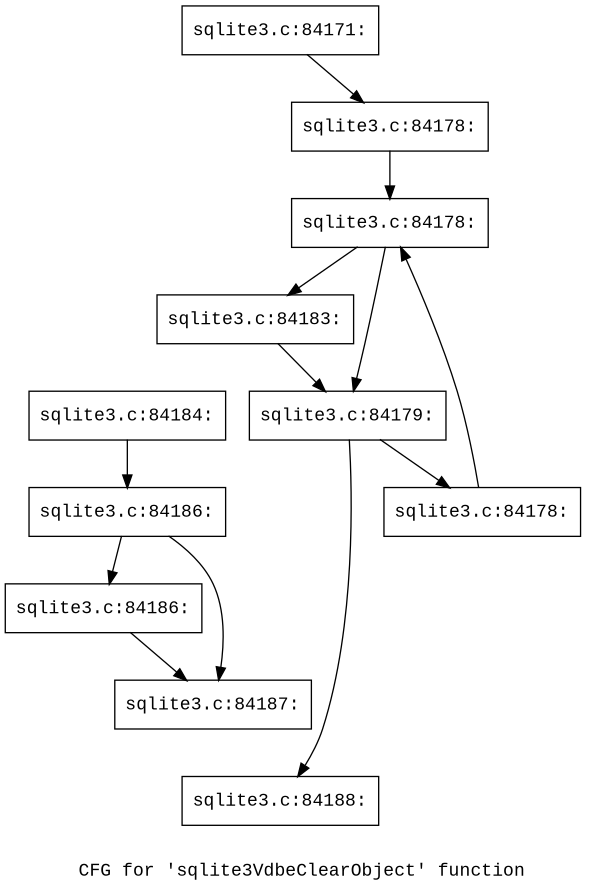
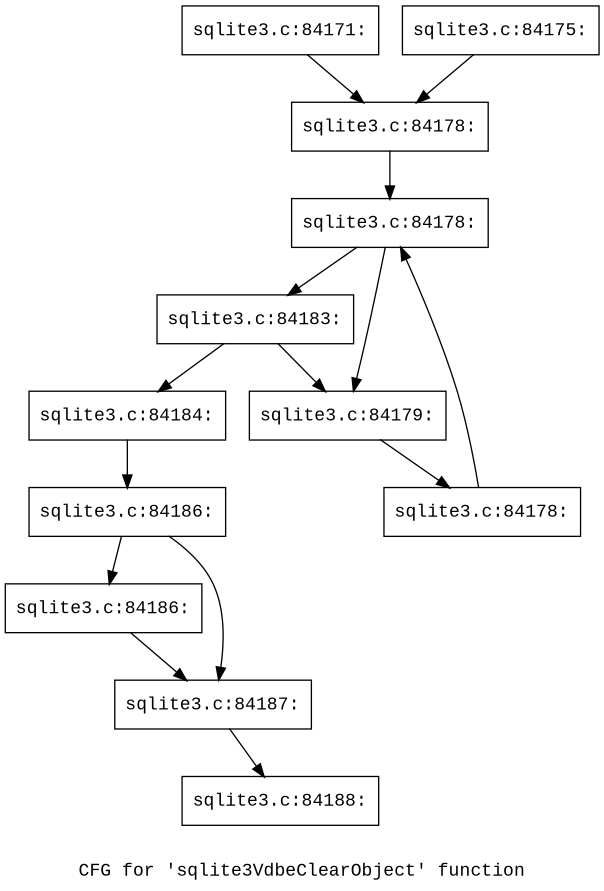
none -> (501, 30)
none -> (197, 364)
(346, 606) -> (243, 747)
